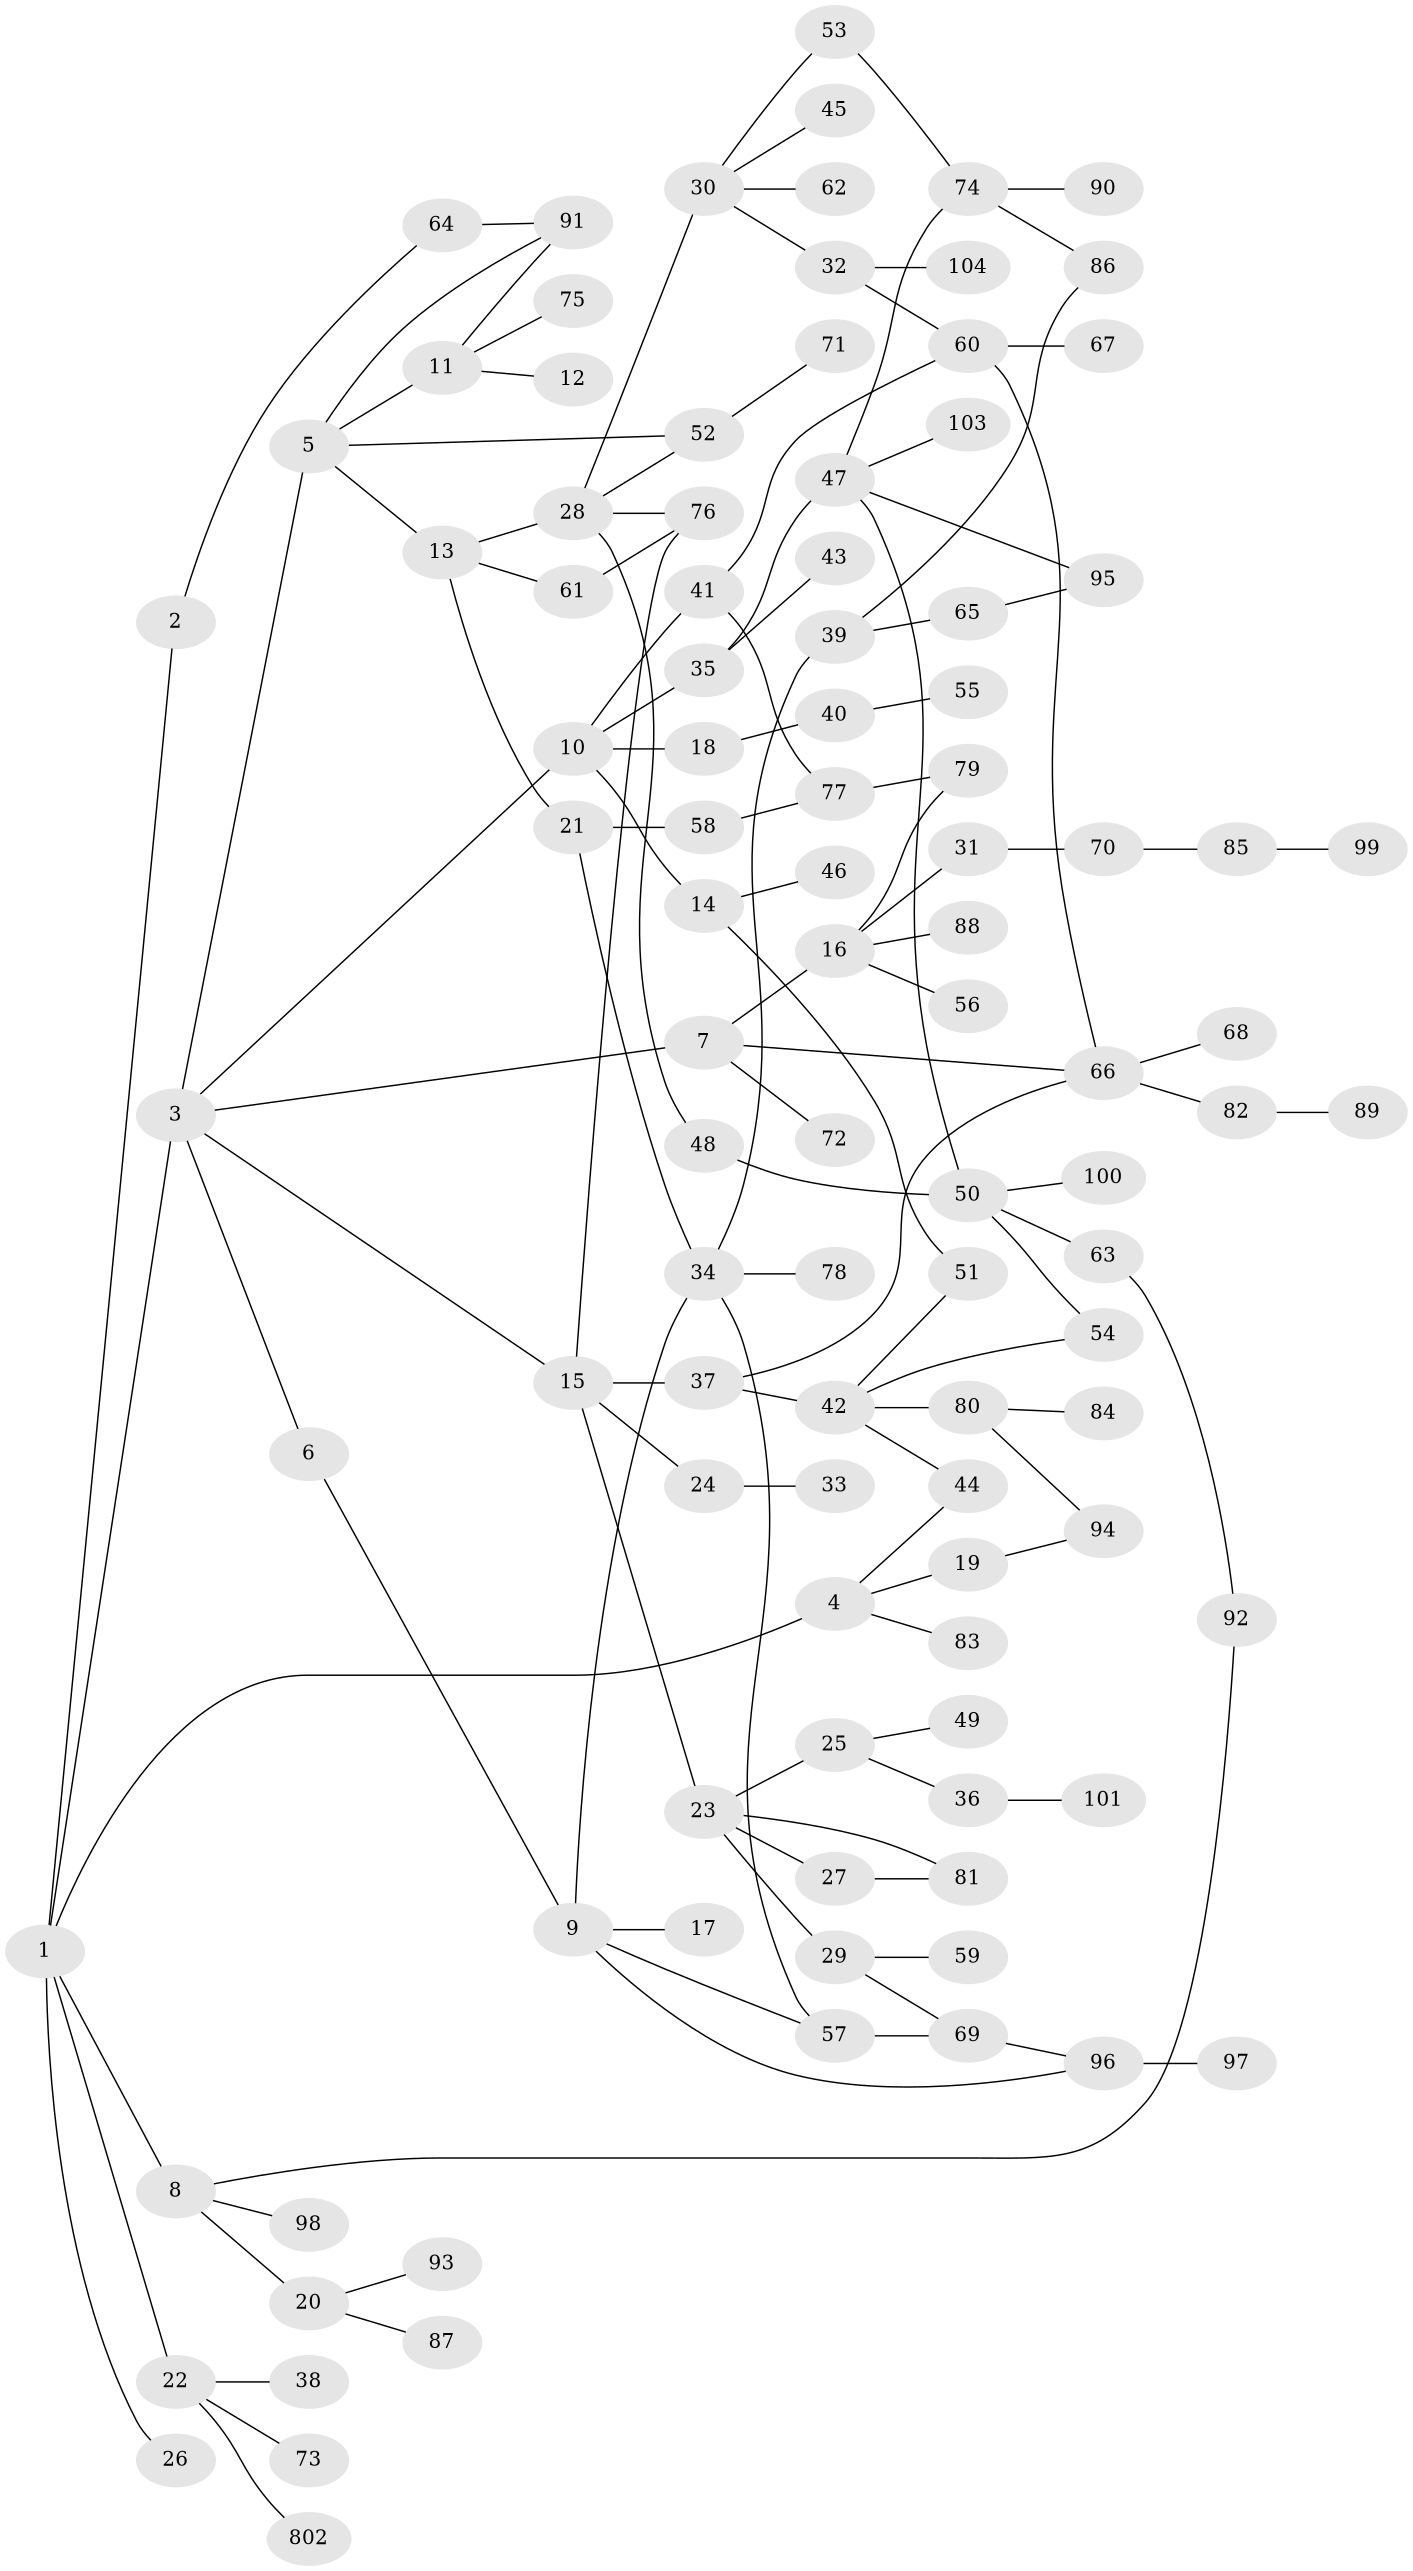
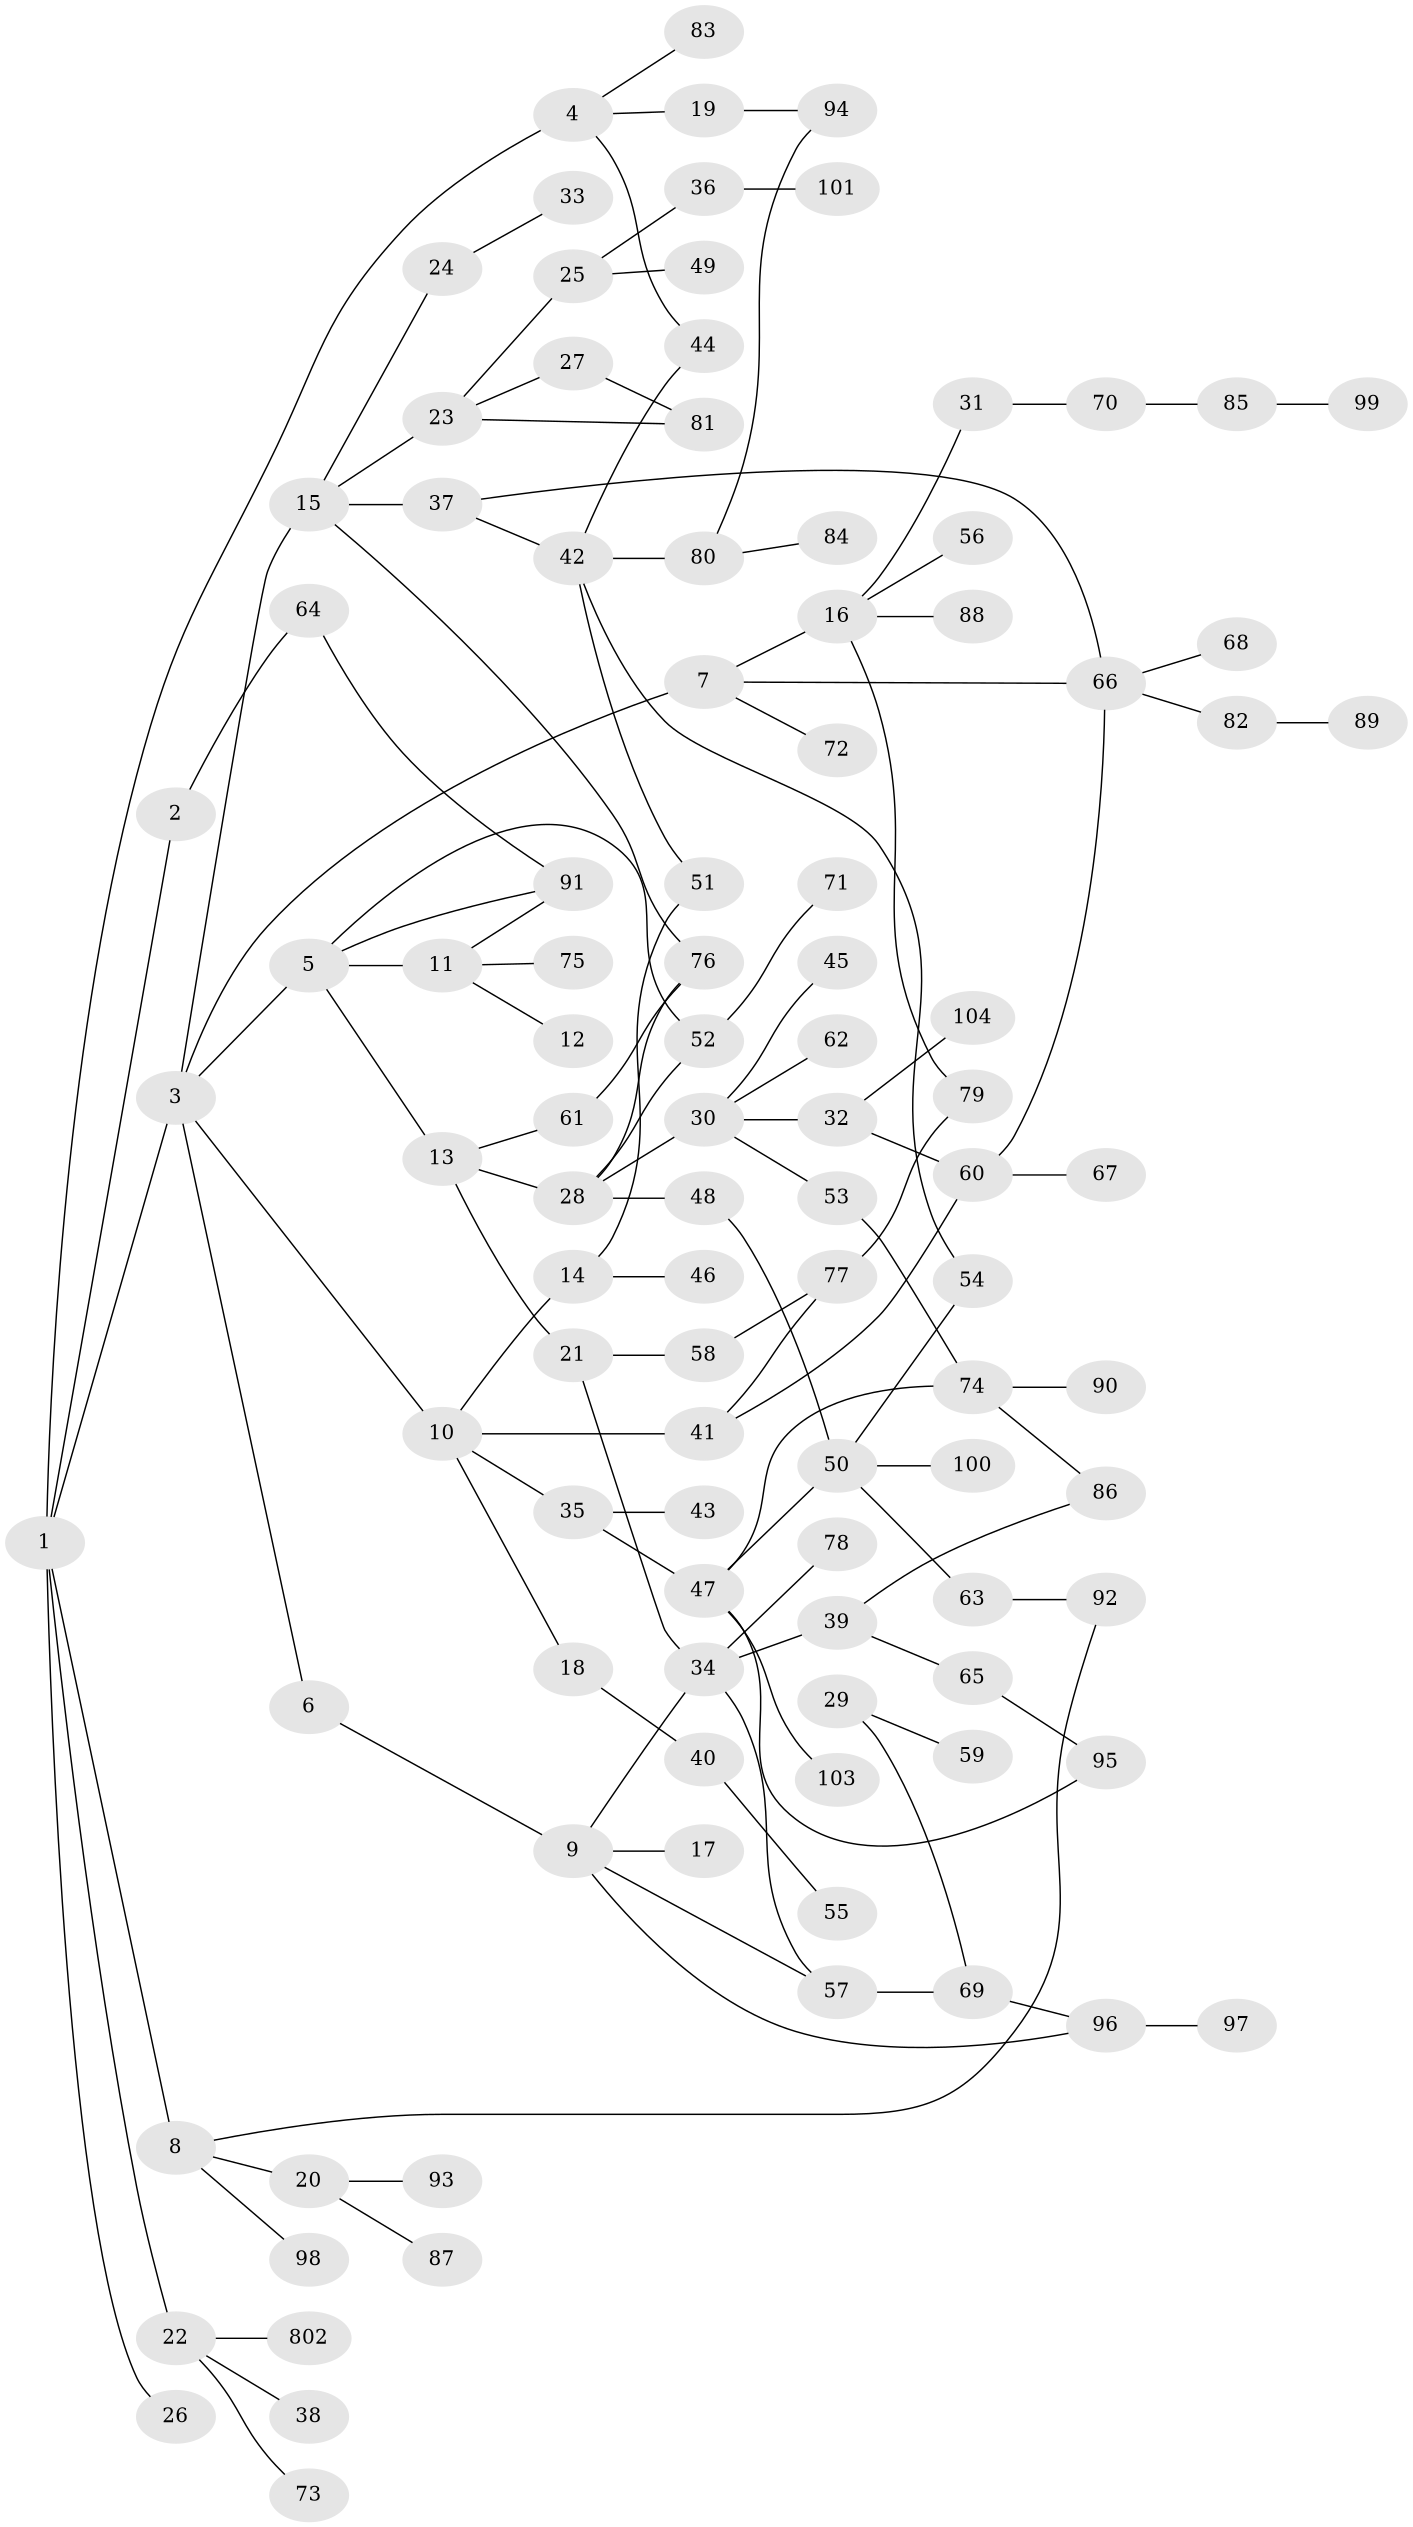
(769, 1888) -> none
